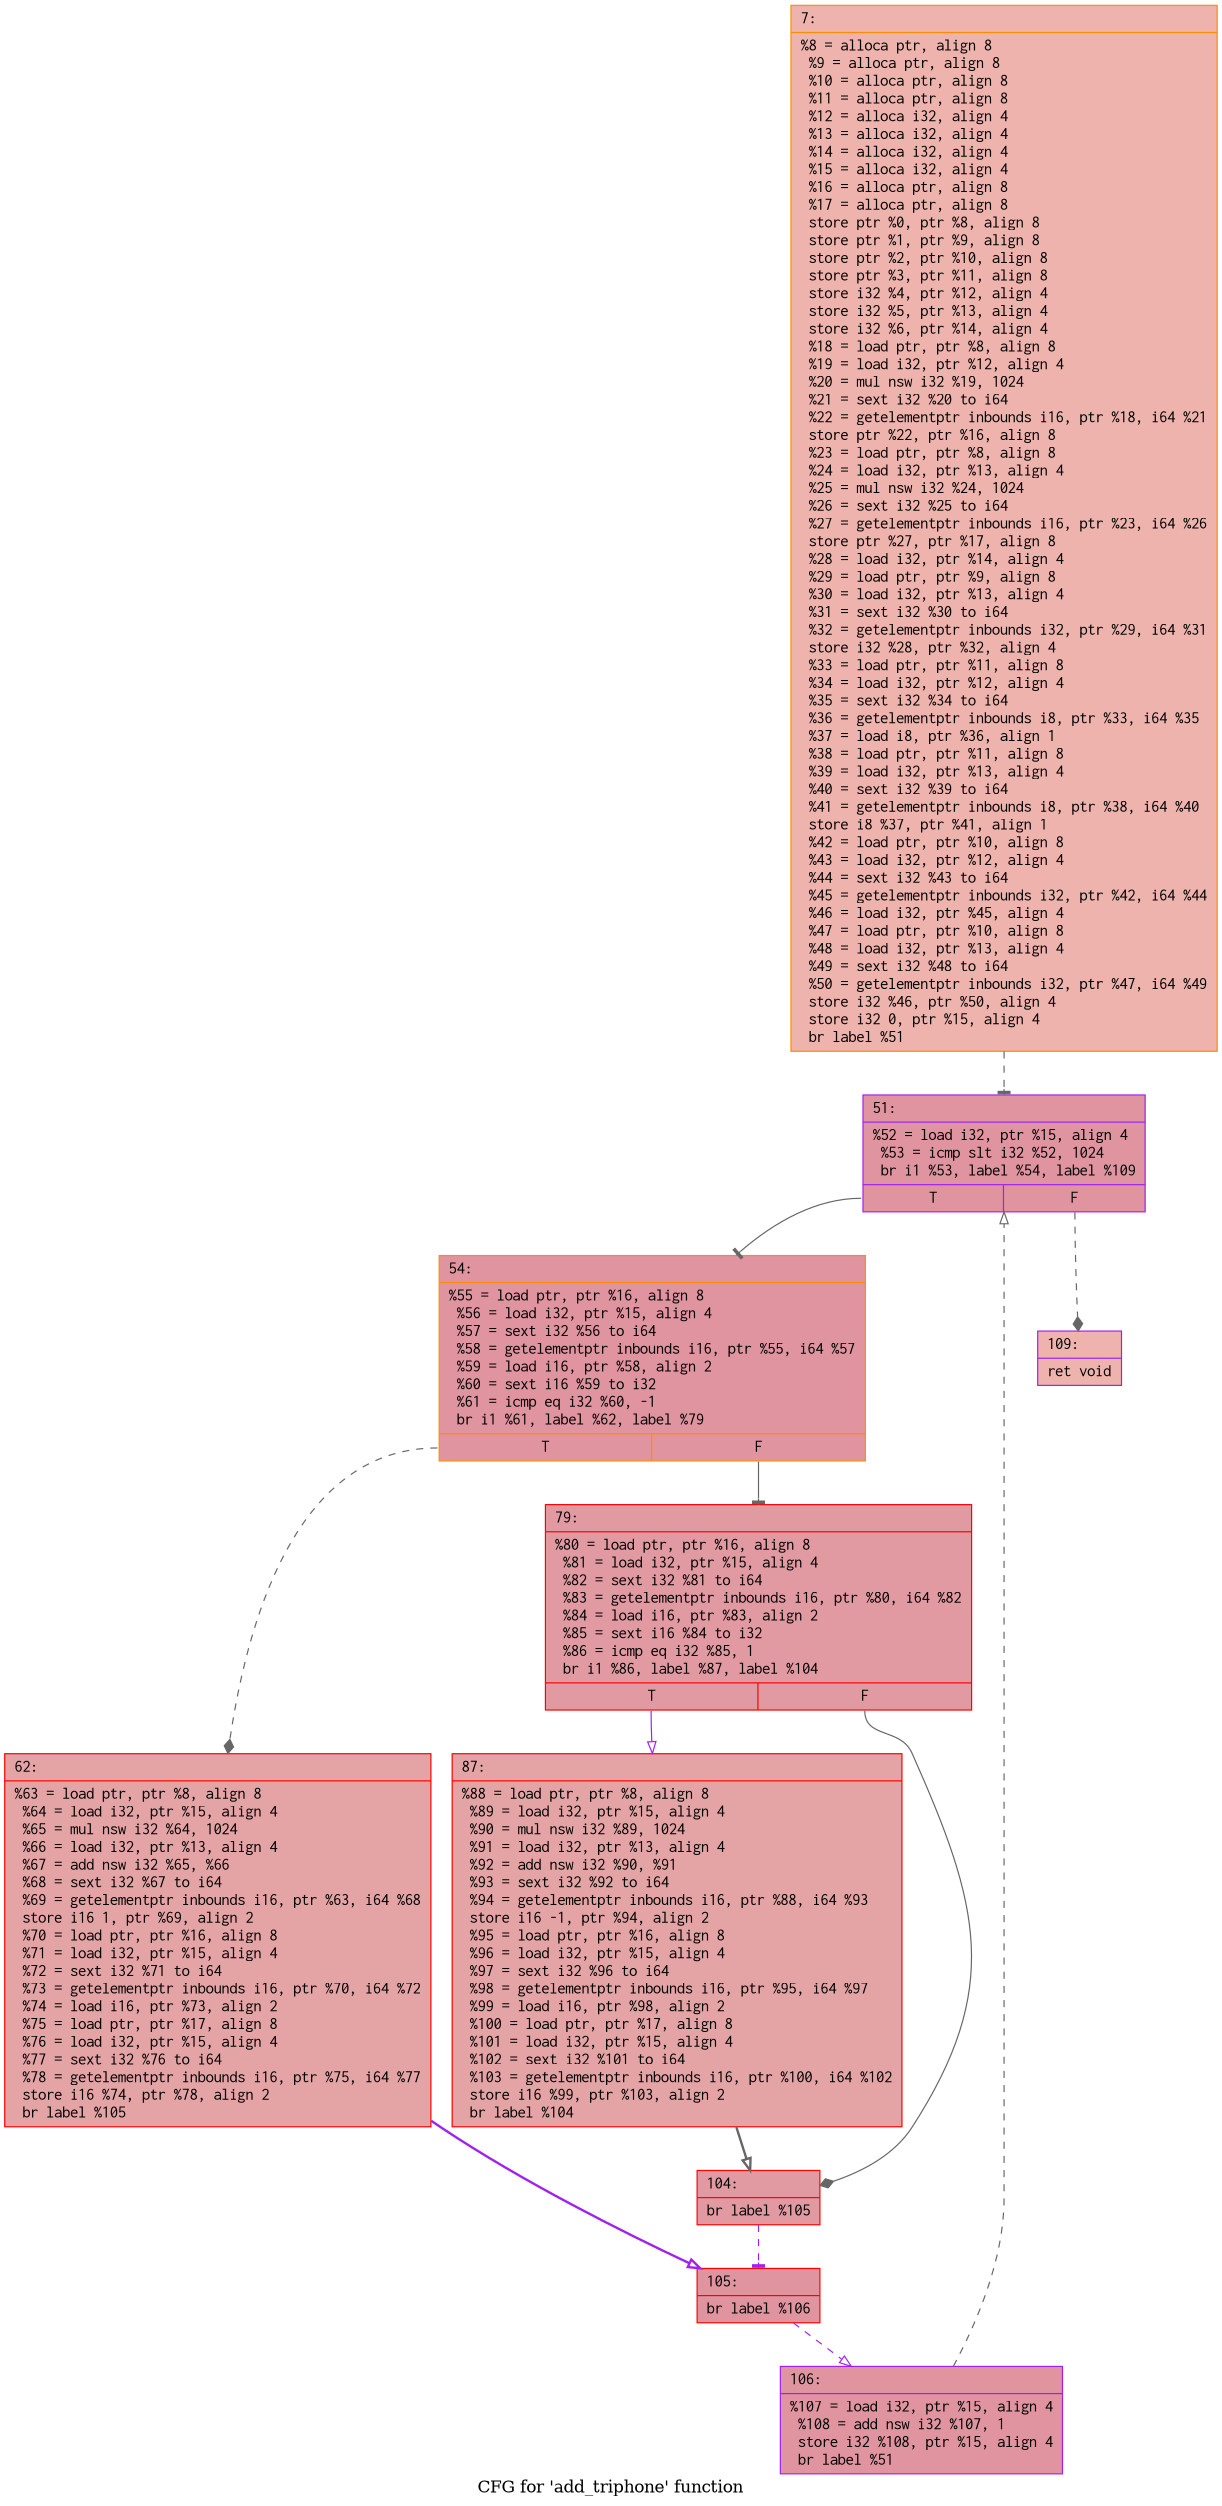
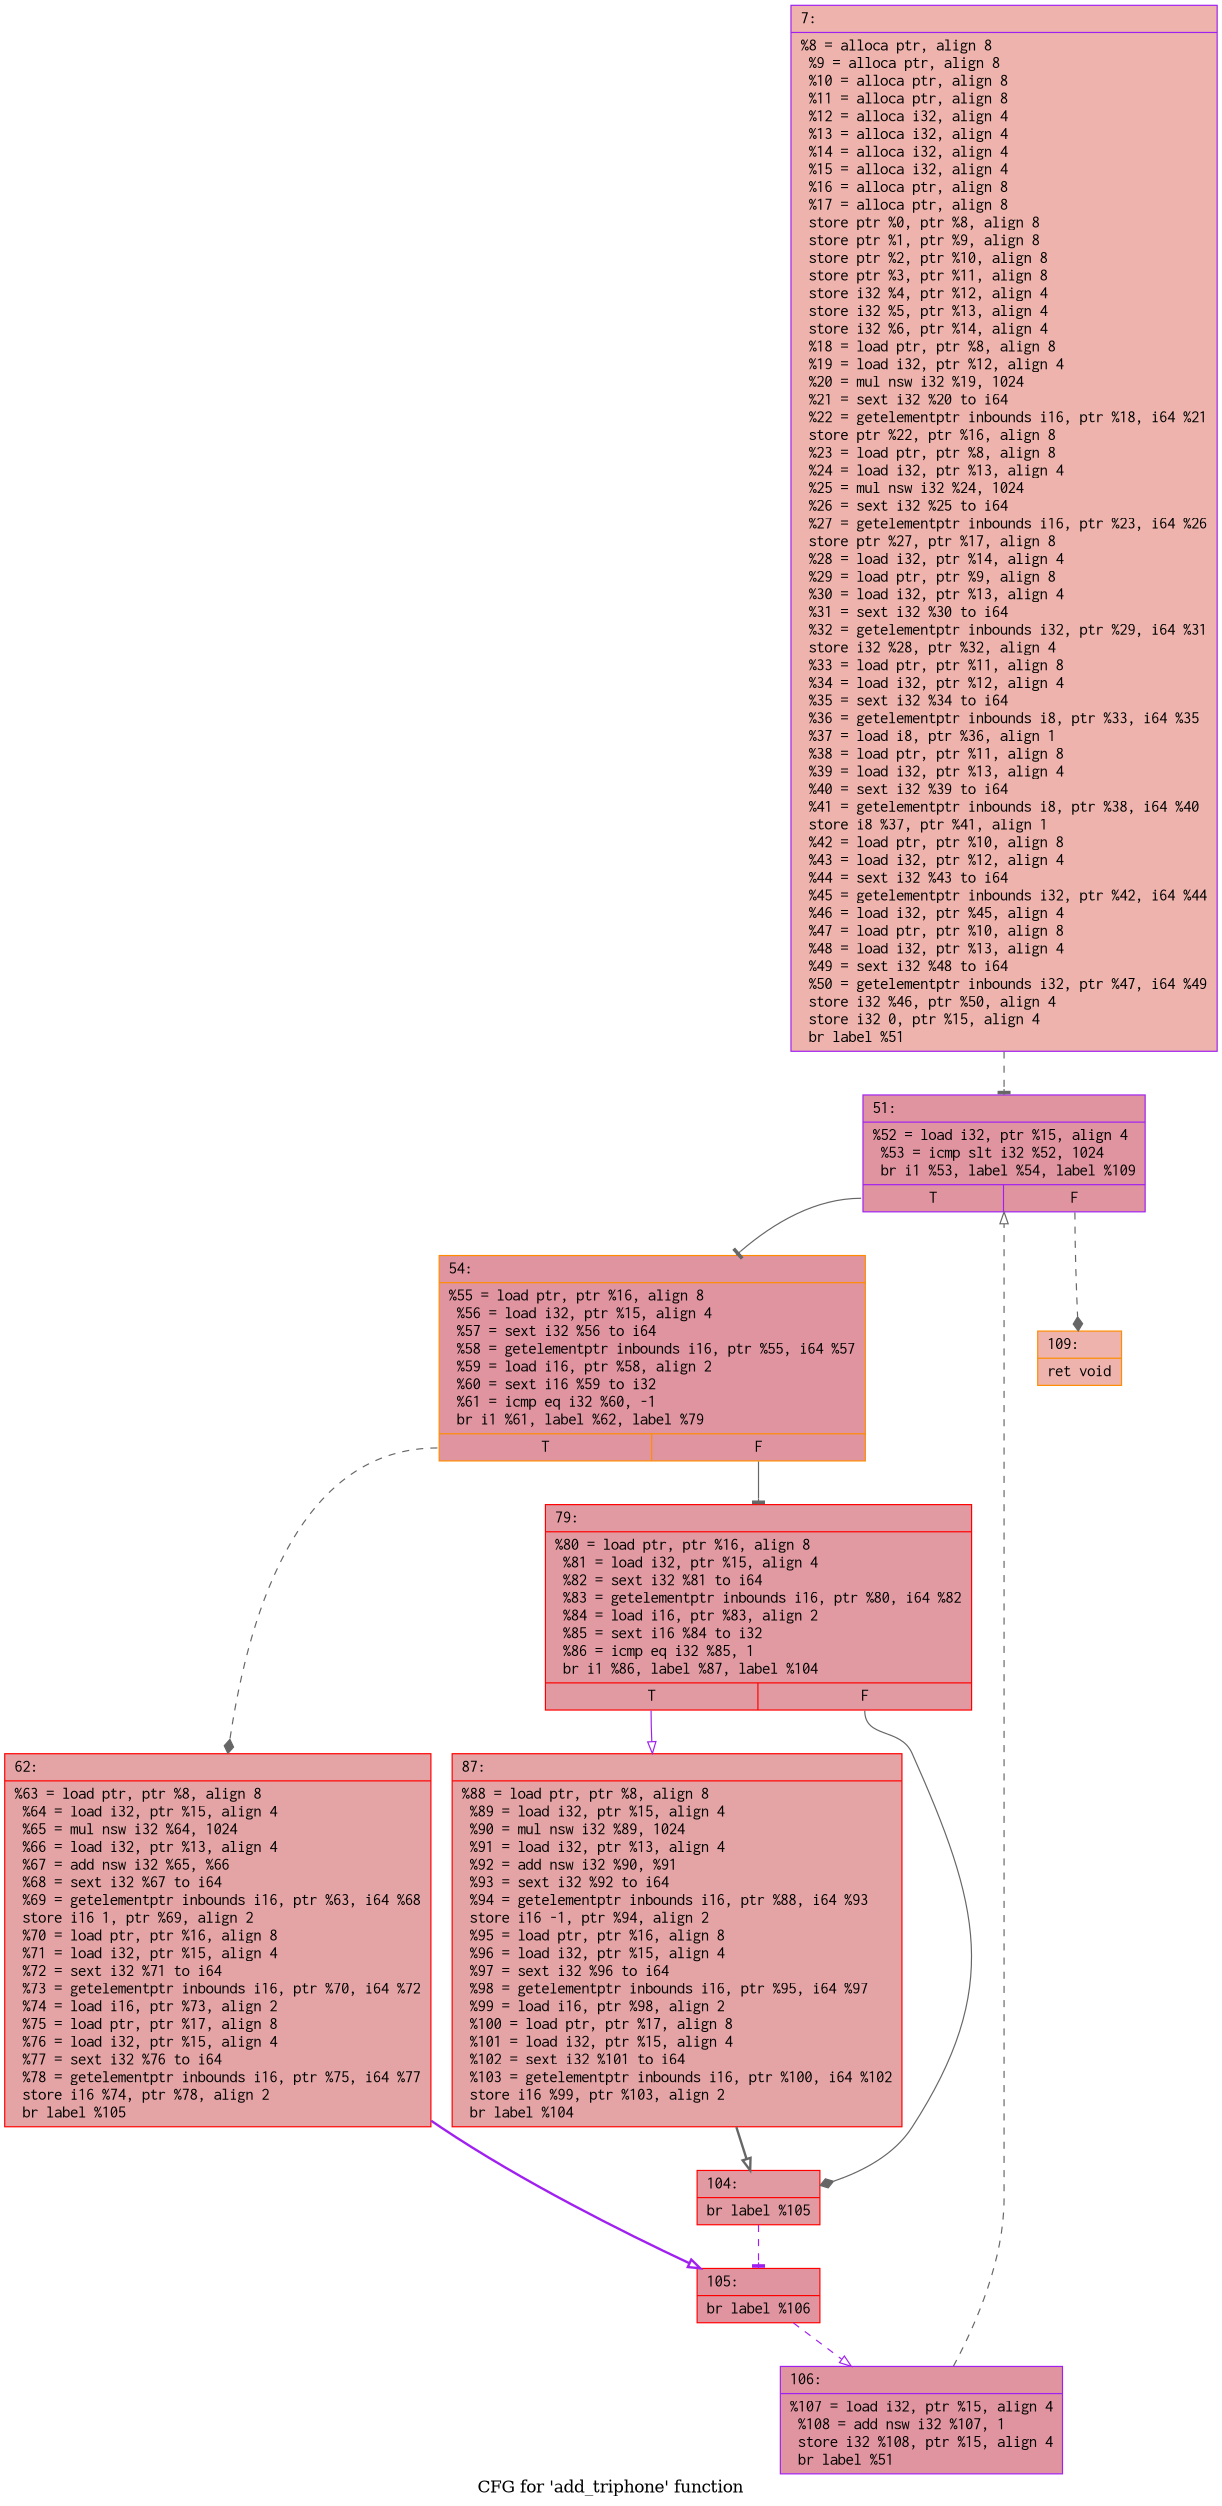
(1004, 528) -> (1004, 528)
(1080, 1358) -> (1080, 1358)
